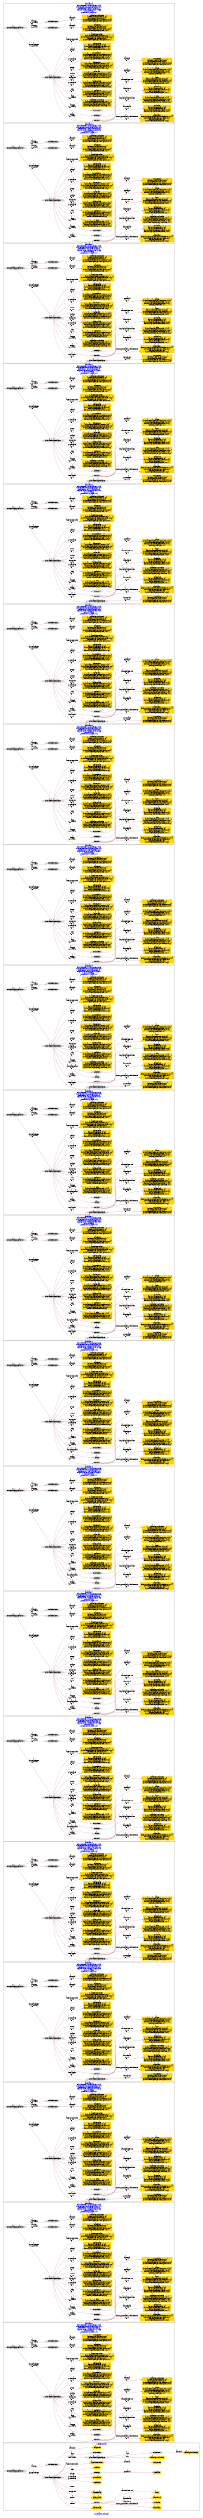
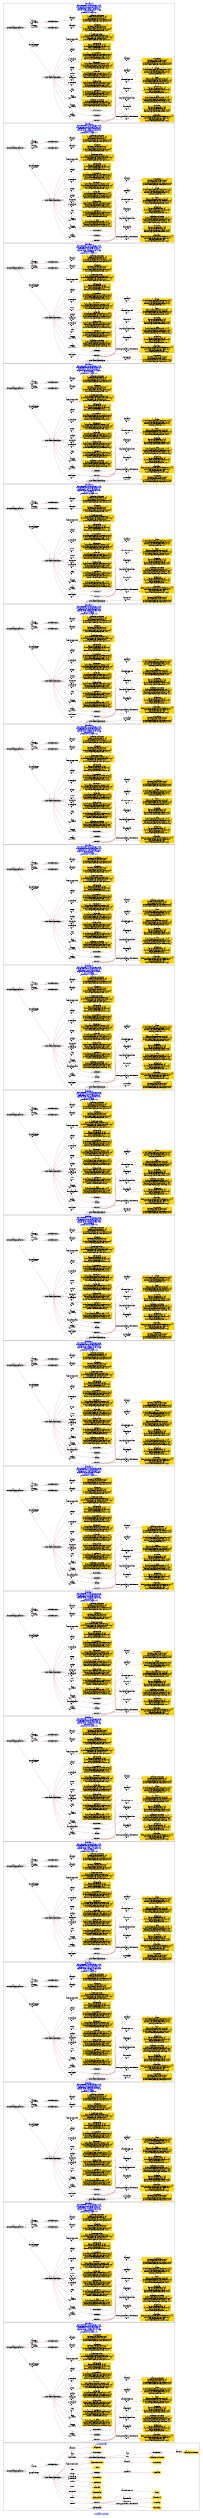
(101, 2444) -> (101, 2444)
(97, 2468) -> (97, 2468)
none -> (97, 2488)
(97, 2508) -> (97, 2508)
